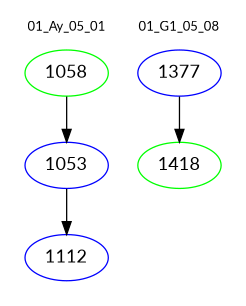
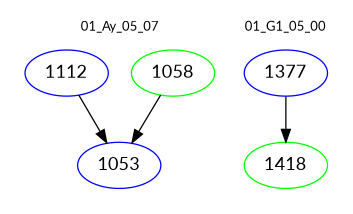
(67, 28) -> (120, 28)
(179, 28) -> (286, 28)
(67, 205) -> (90, 113)
